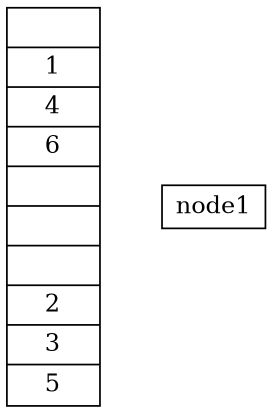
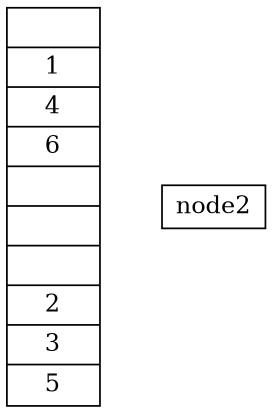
(214, 207) -> (214, 207)
